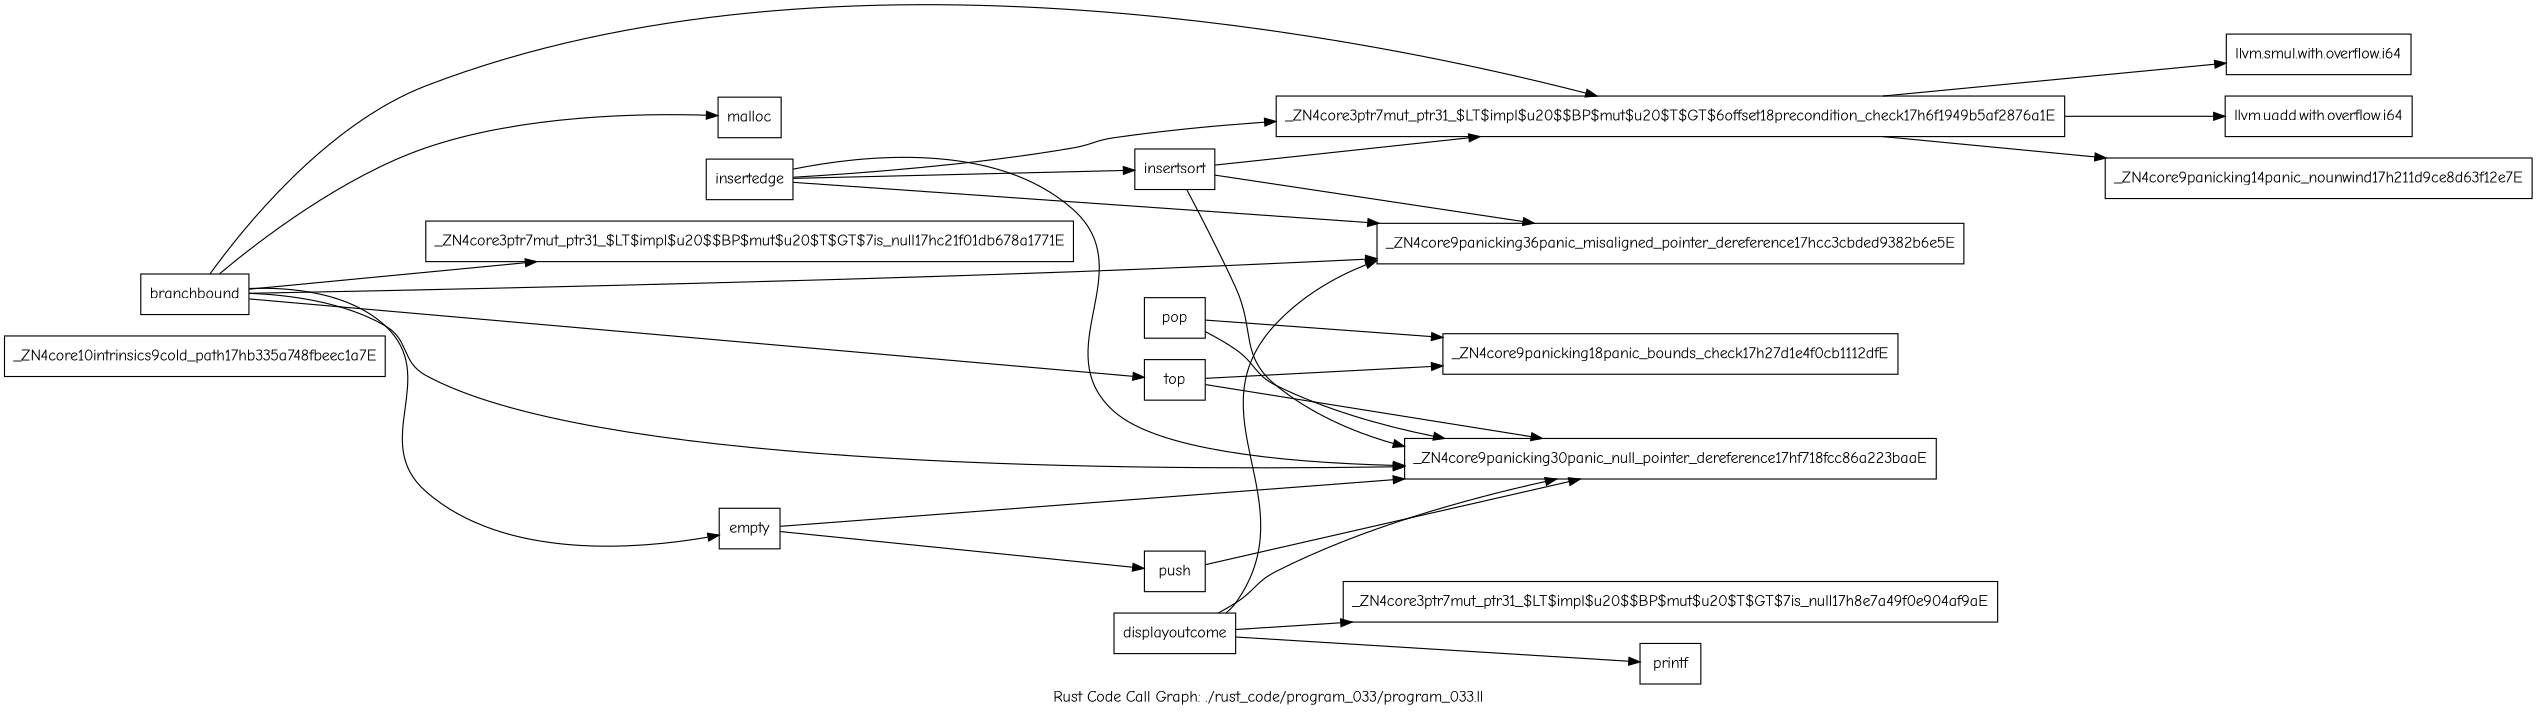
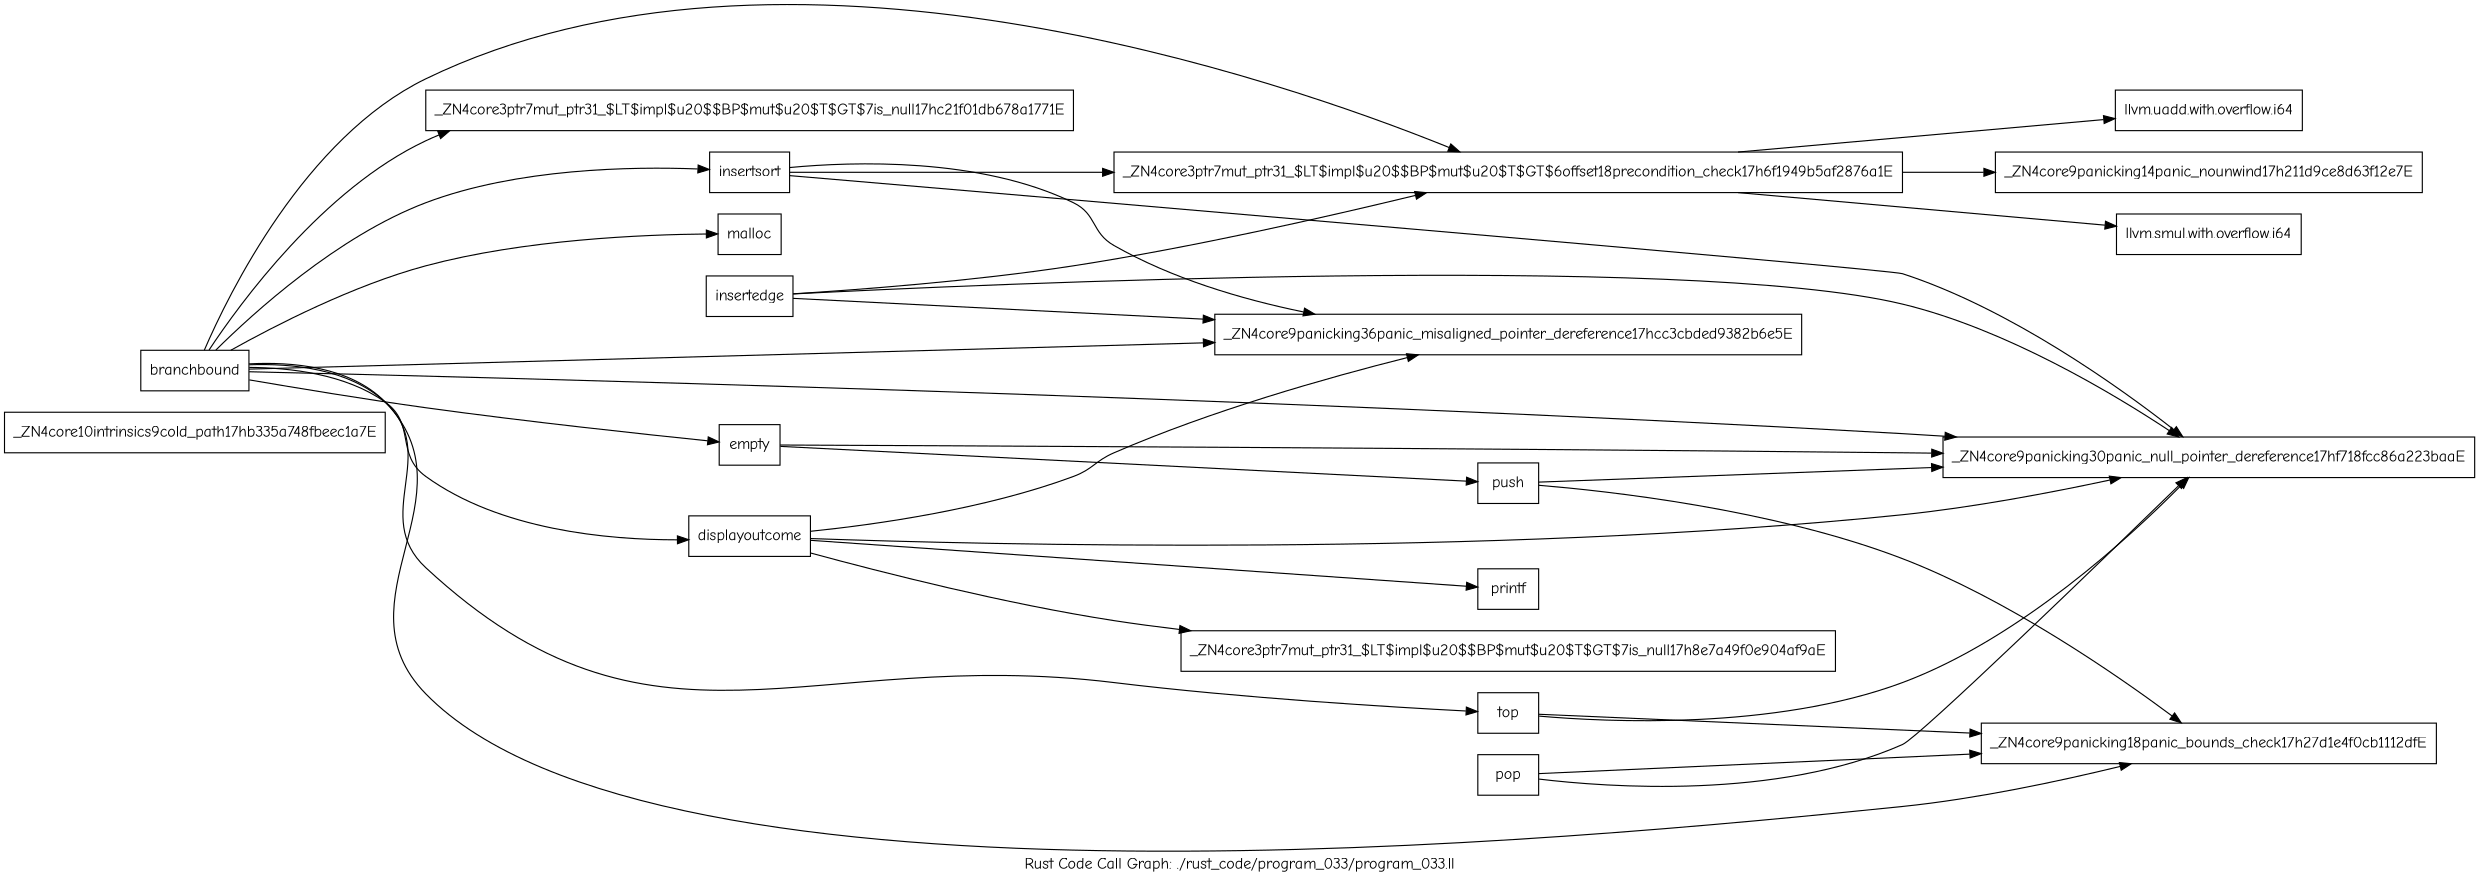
(958, 174) -> (434, 200)
none -> (440, 485)
none -> (1875, 549)
none -> (1033, 847)
